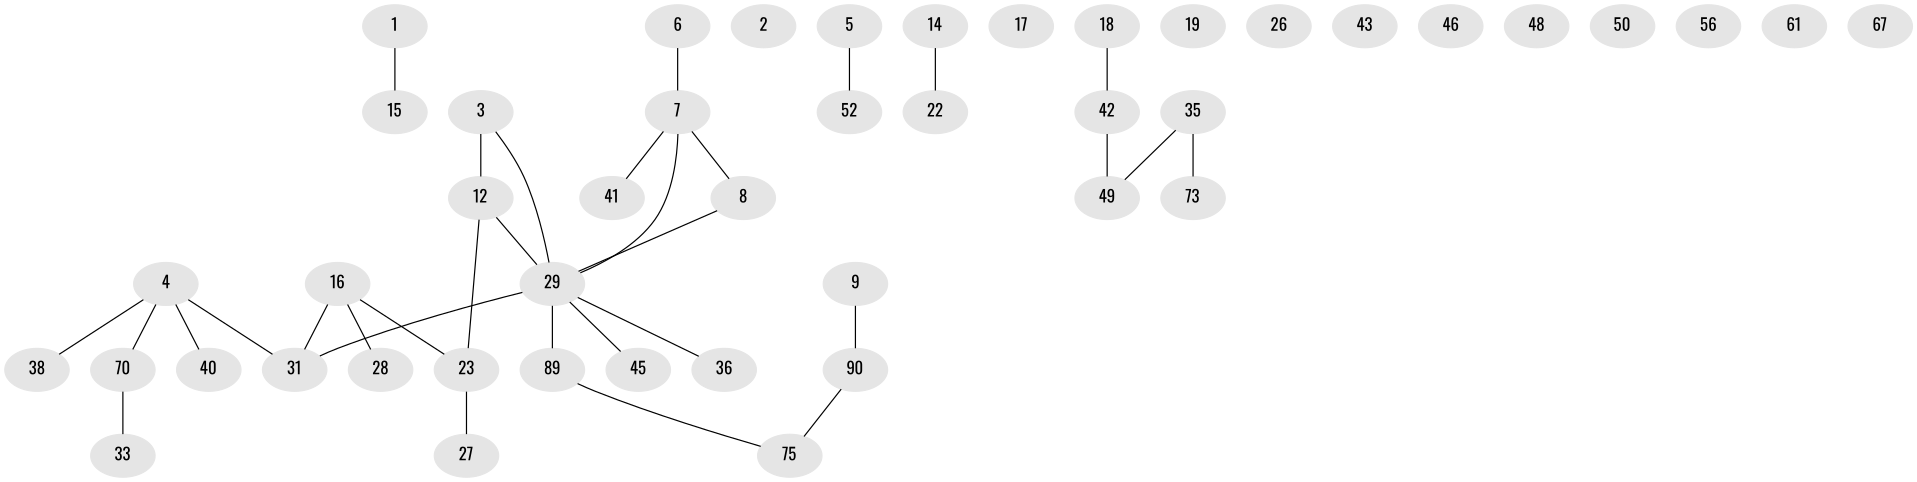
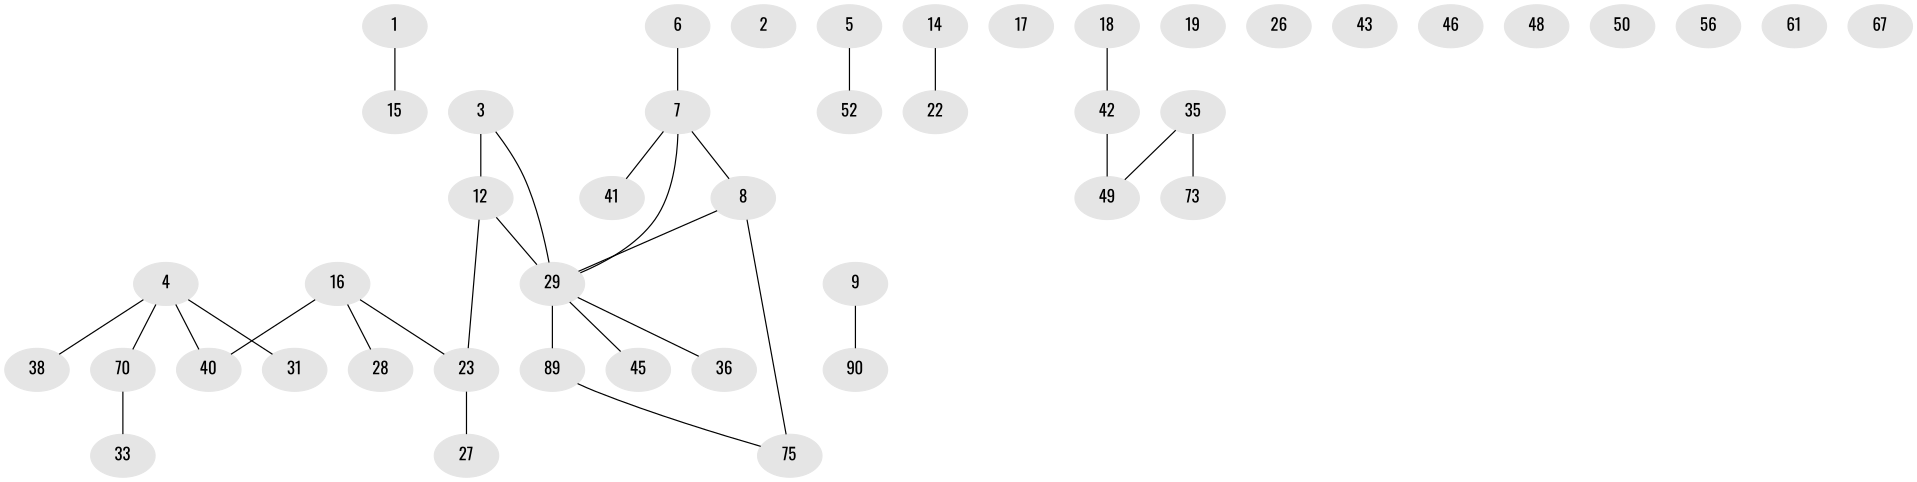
(420, 321) -> none
(316, 327) -> (273, 327)
(823, 413) -> (767, 327)
